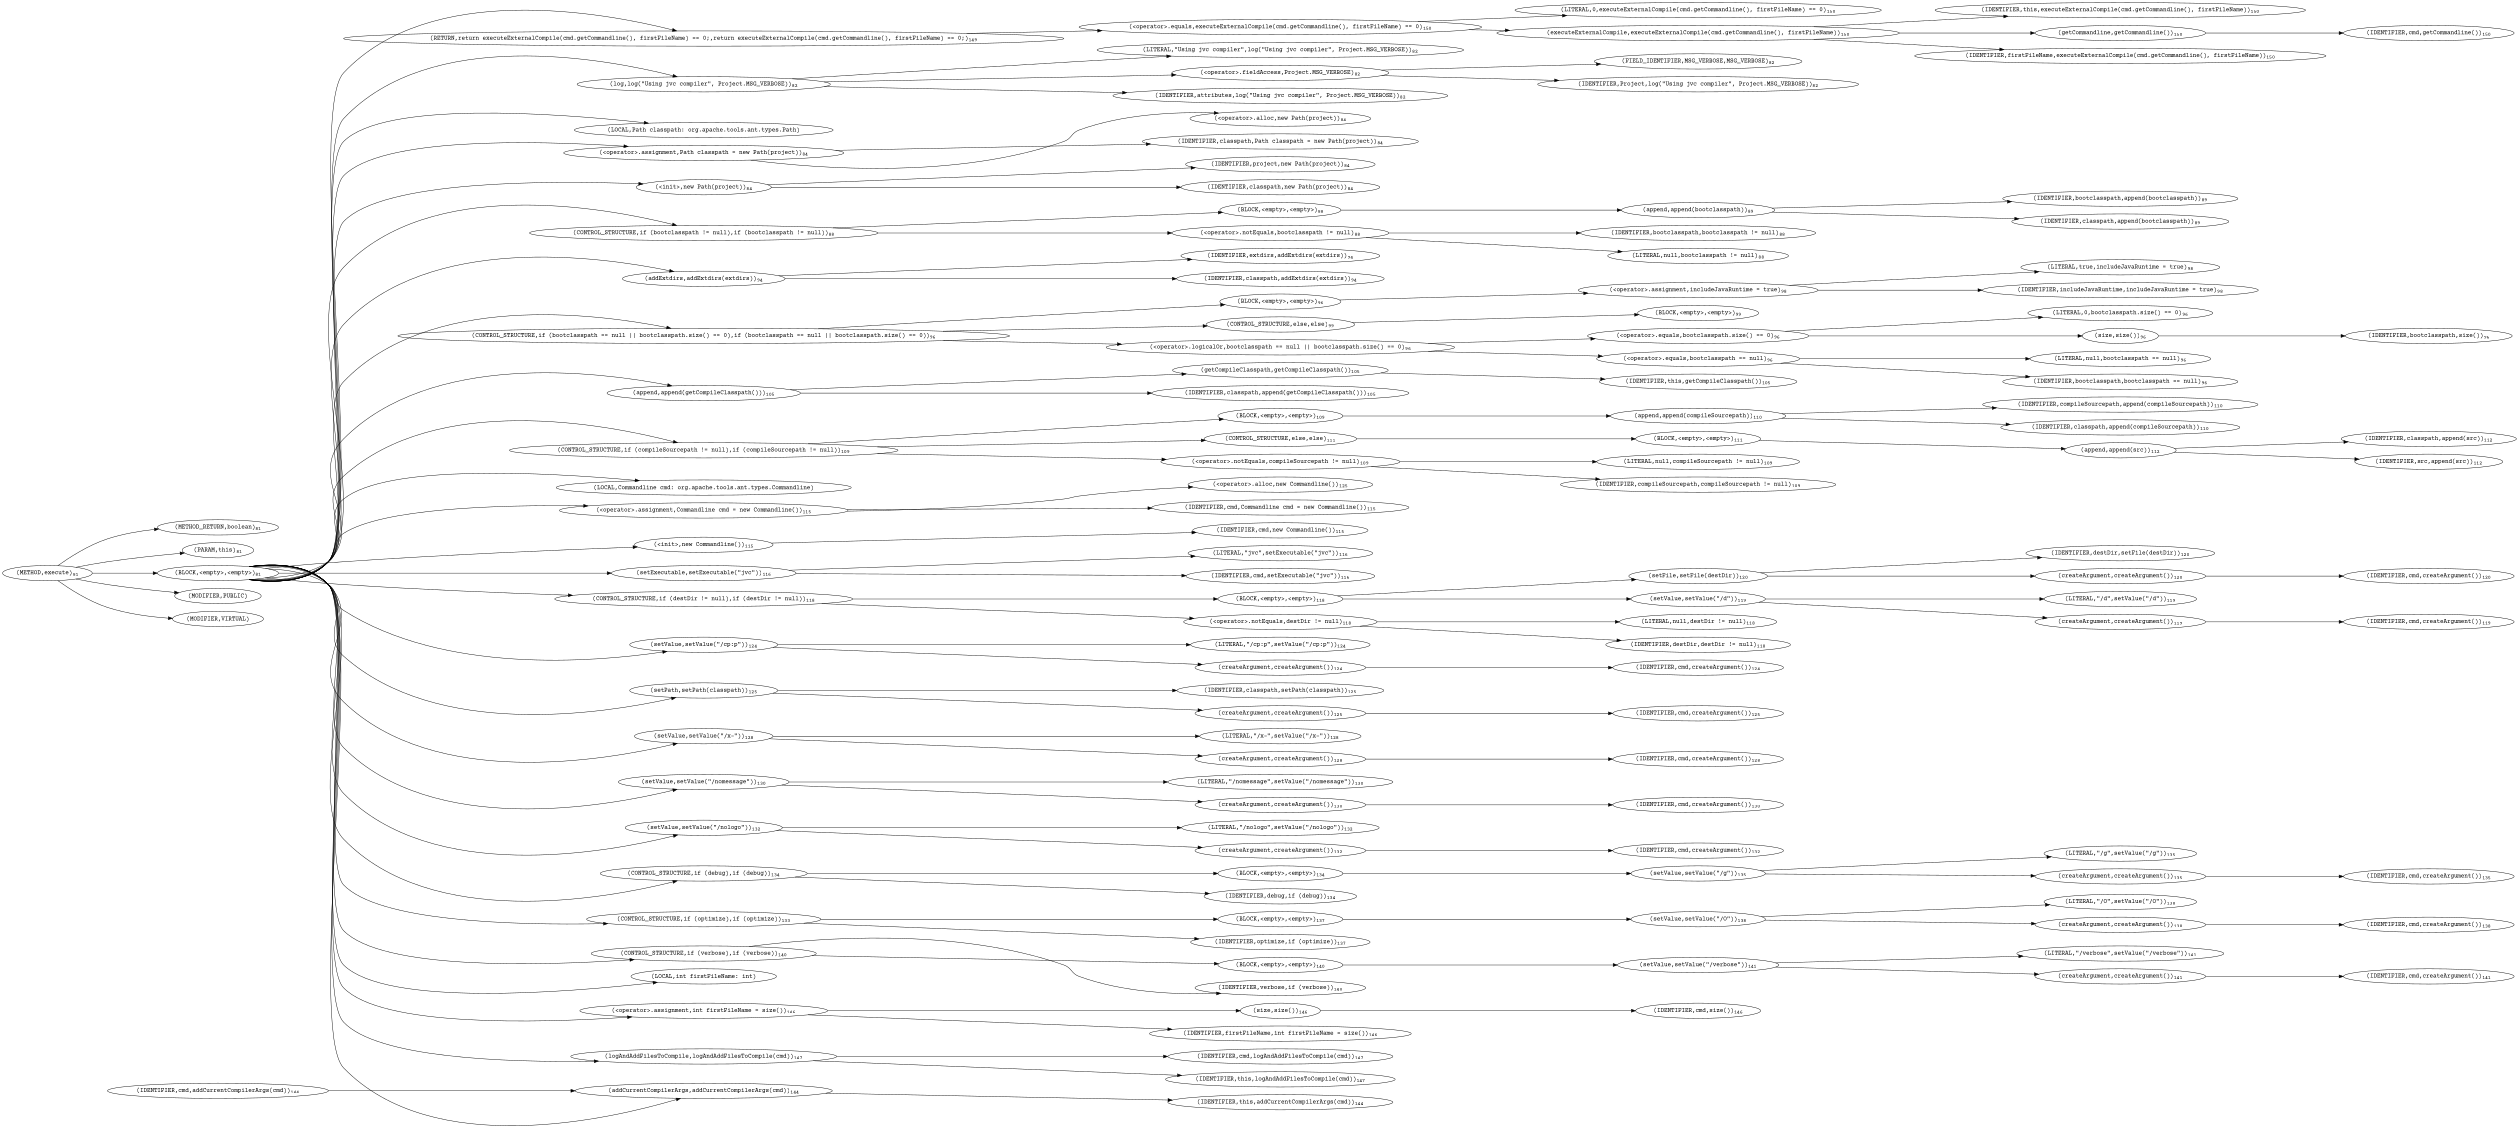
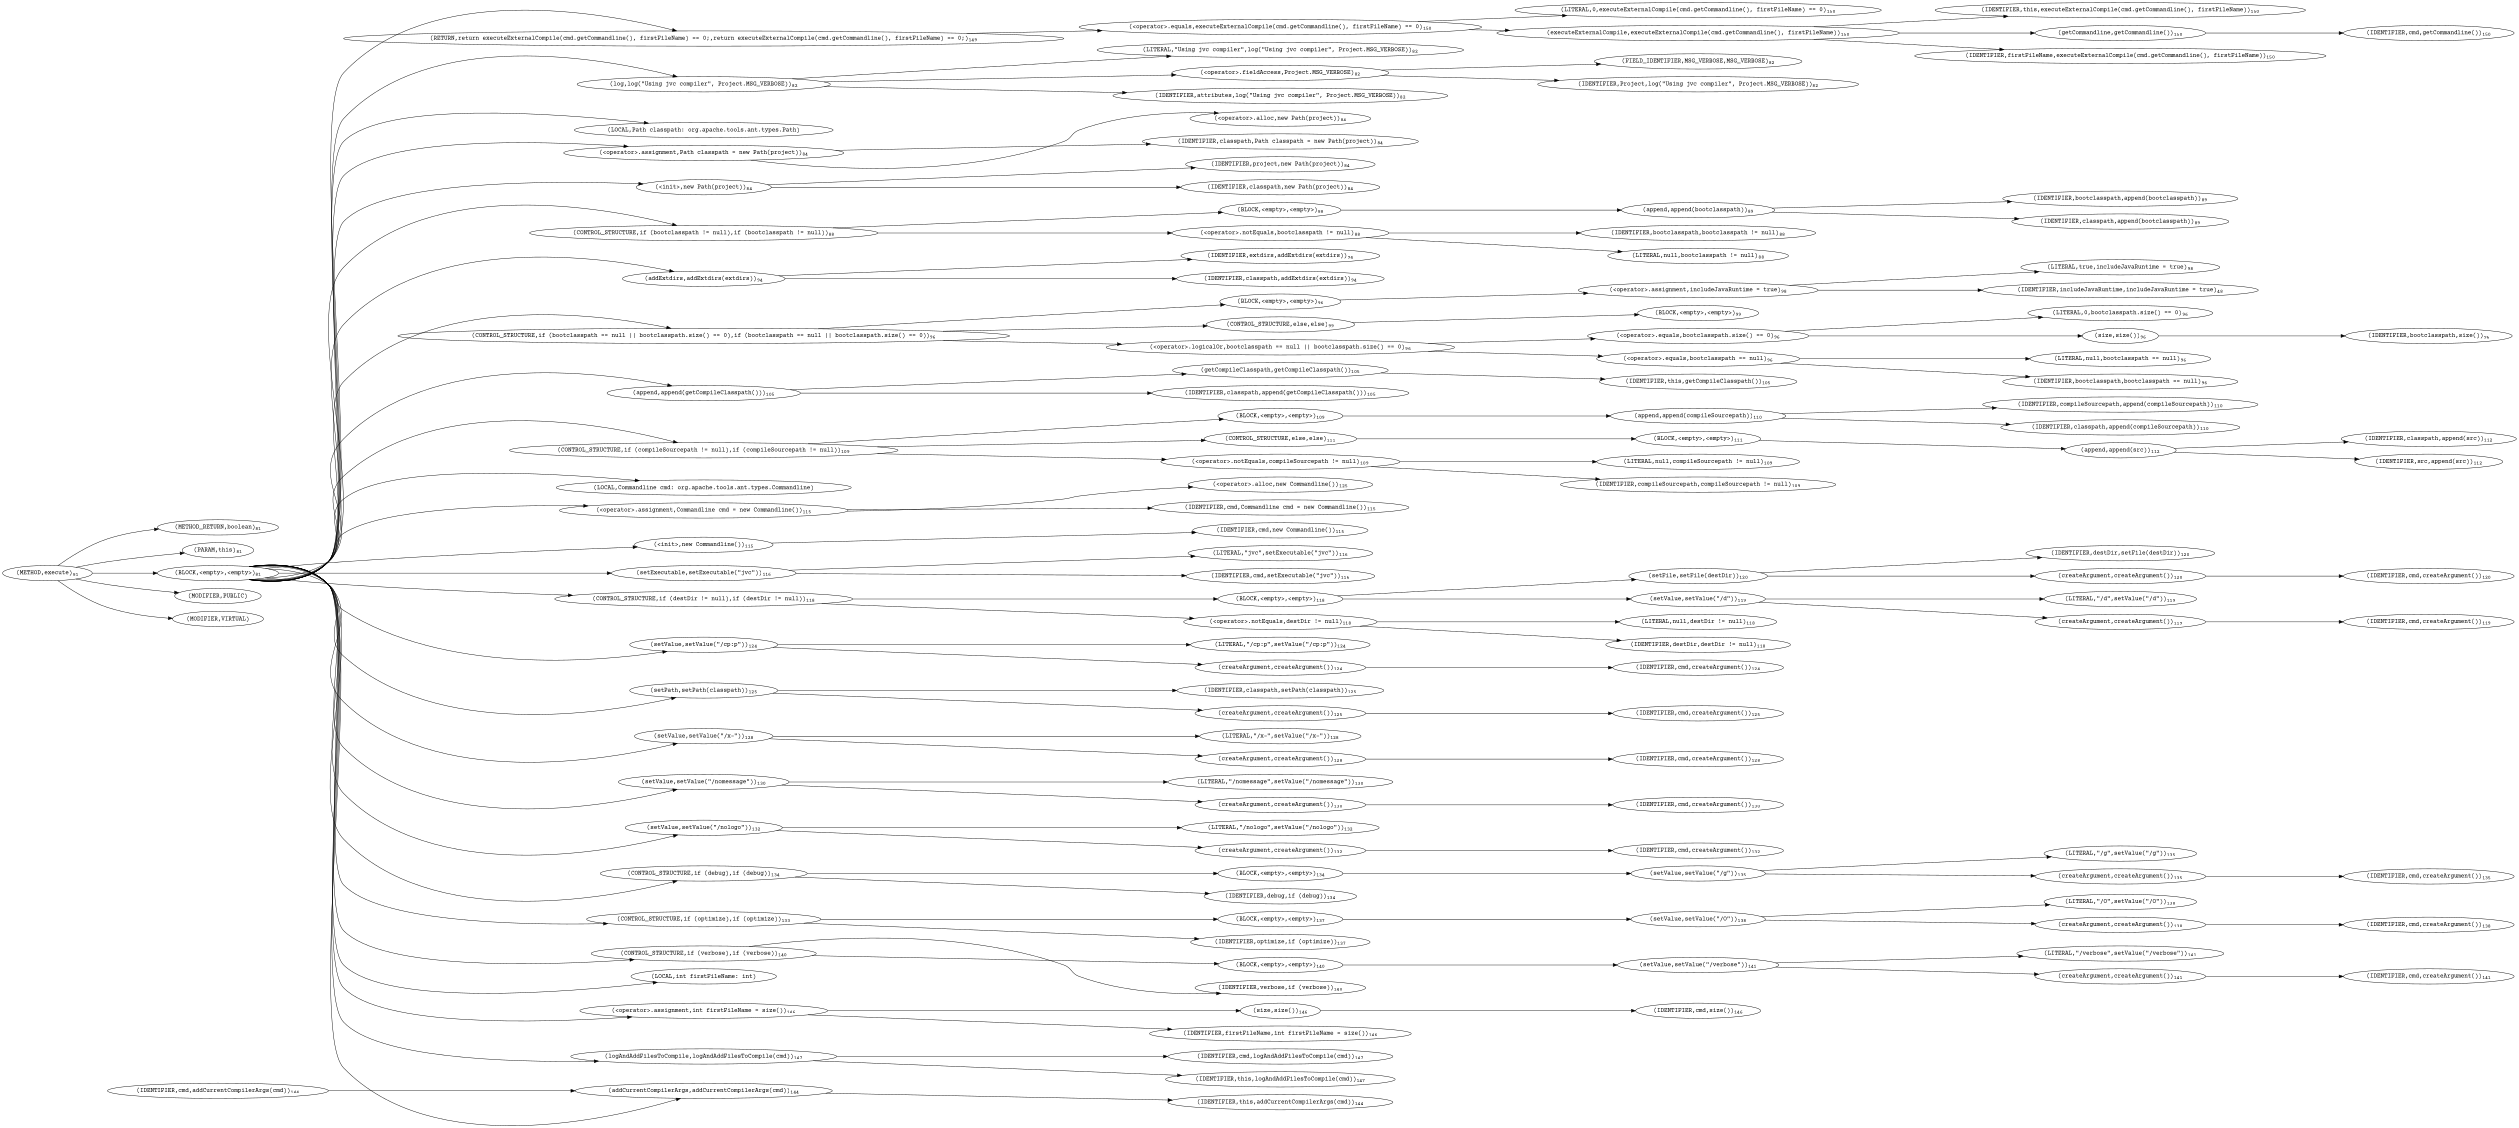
(2220, 290) -> (2220, 290)
